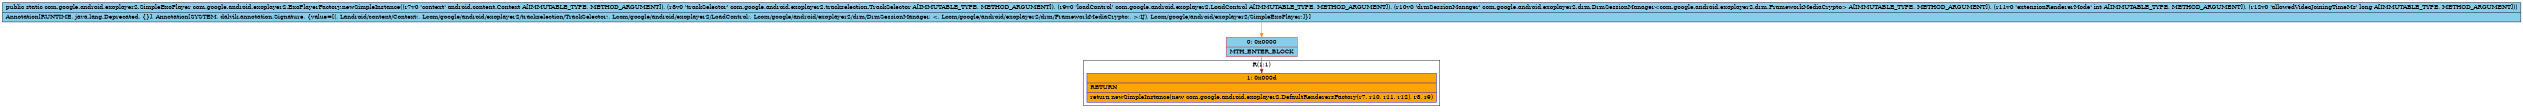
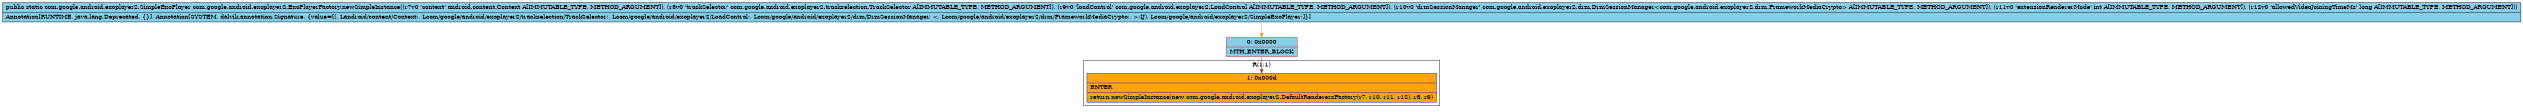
(1104, 88) -> (1101, 88)
